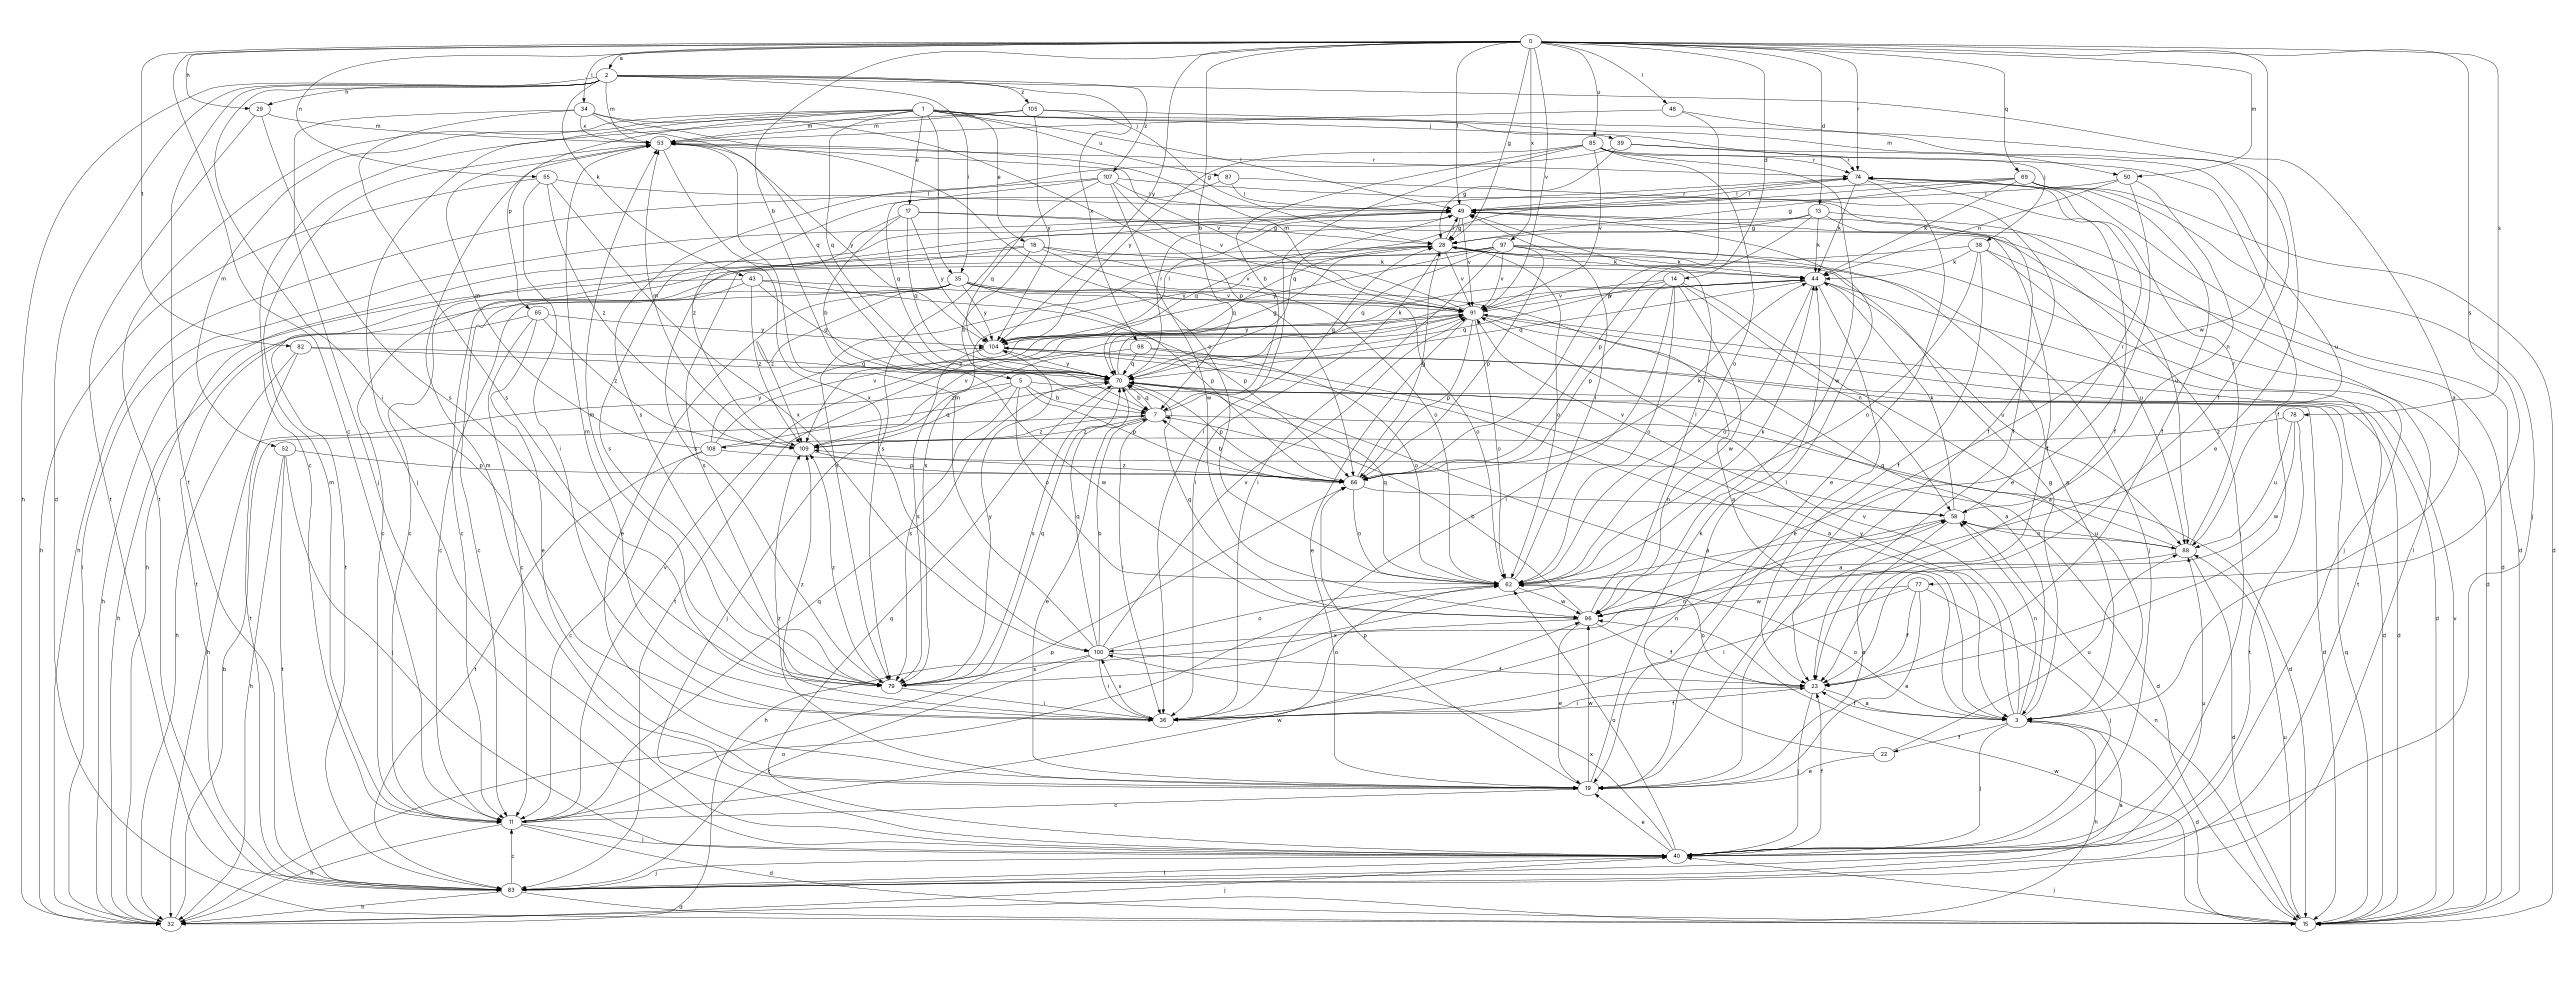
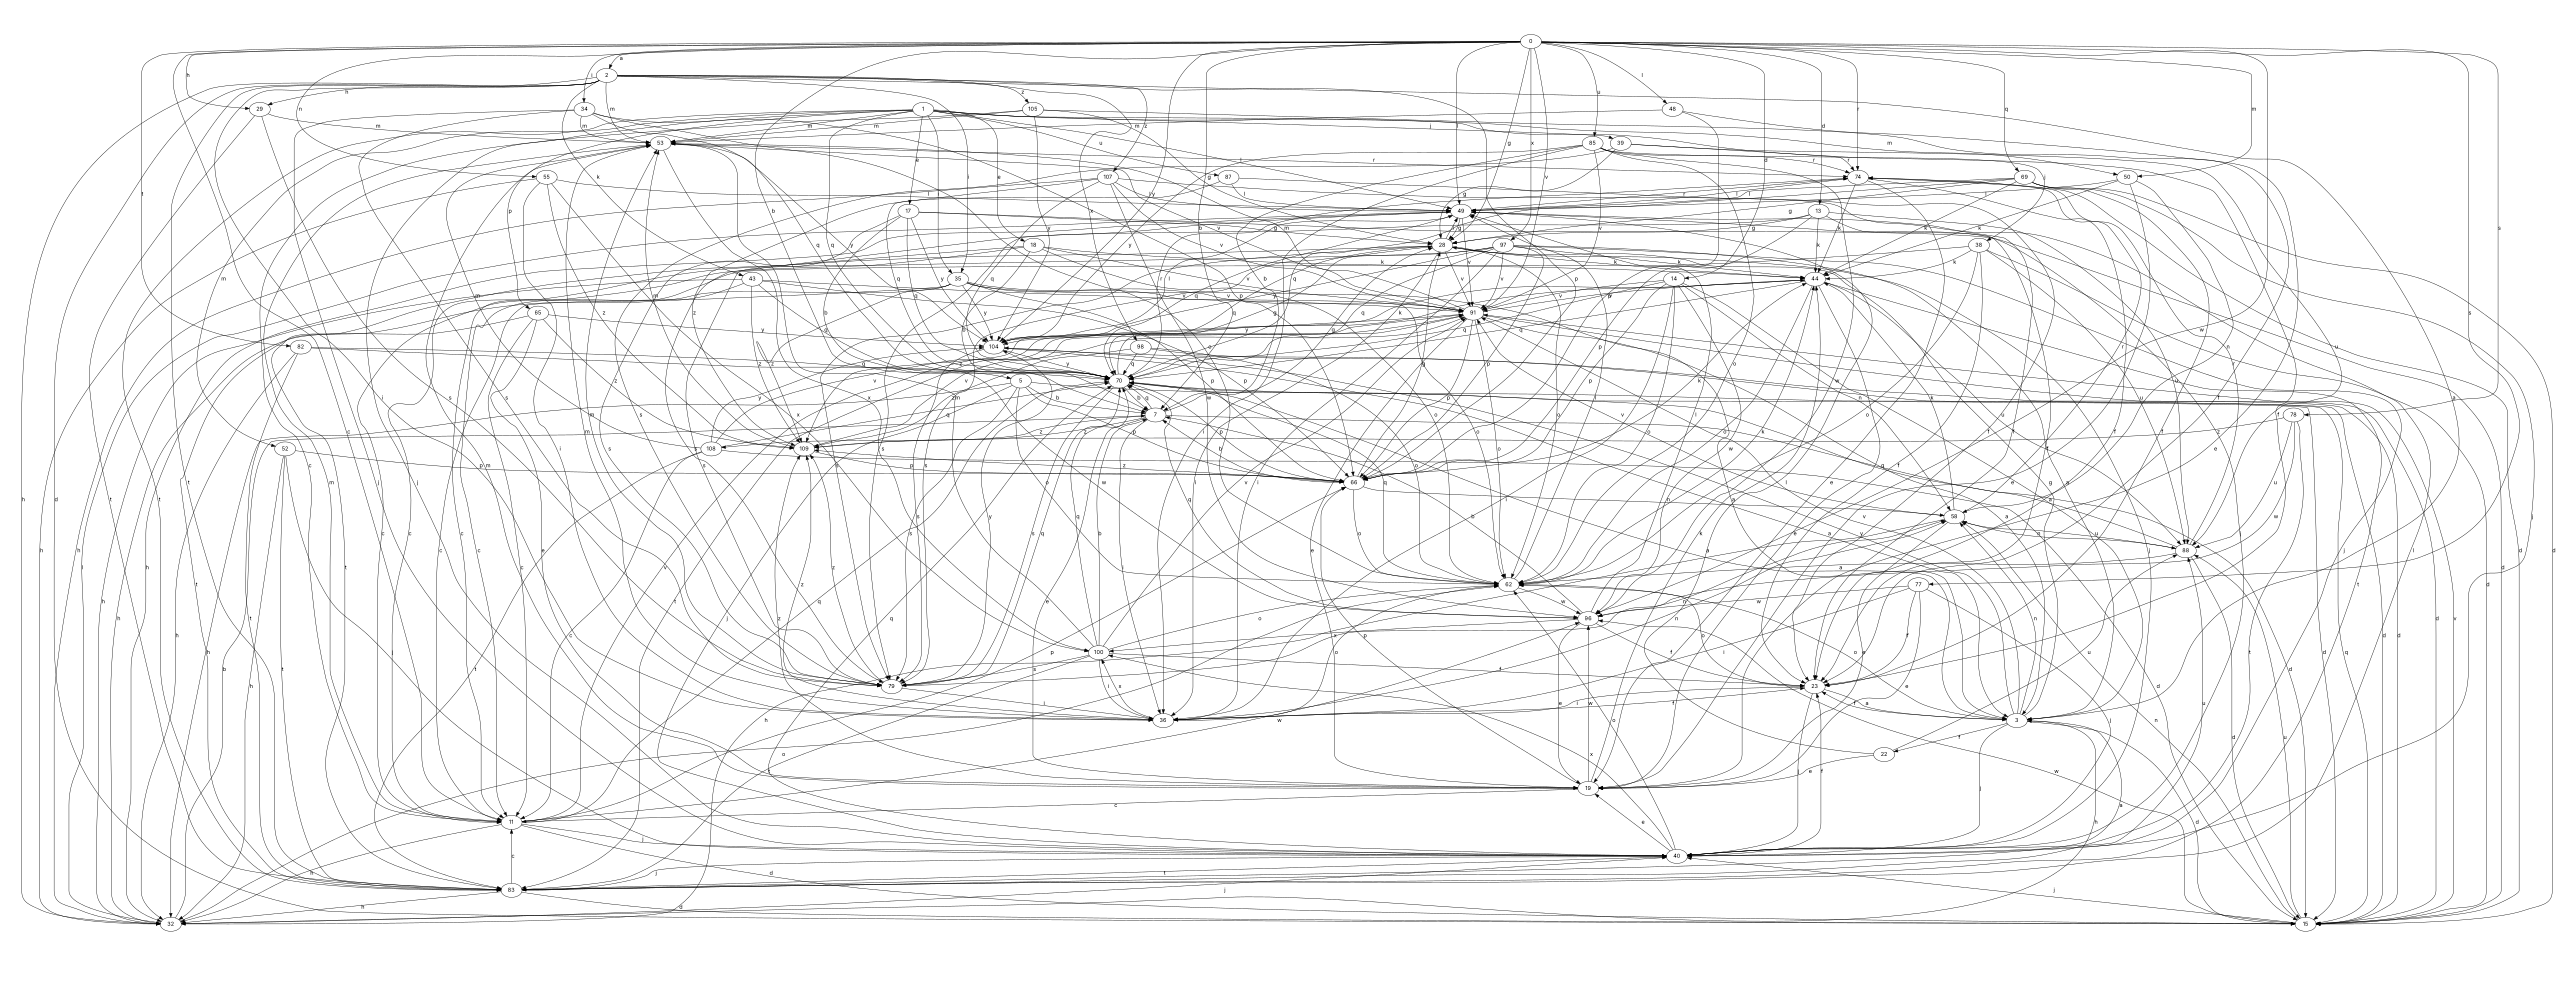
none -> (1161, 90)
(585, 126) -> (585, 126)
(1137, 126) -> (1137, 126)
(1980, 228) -> (1980, 228)
(796, 750) -> none
